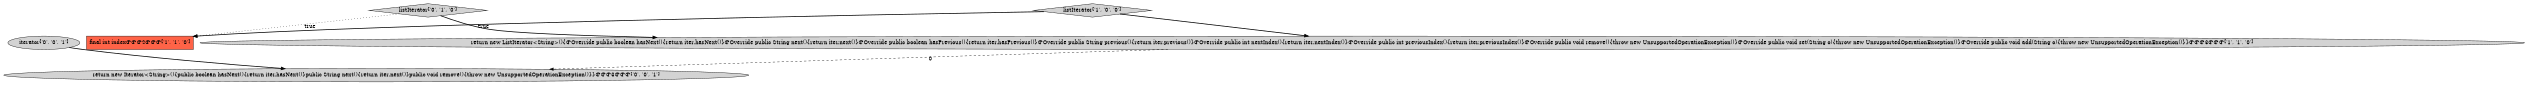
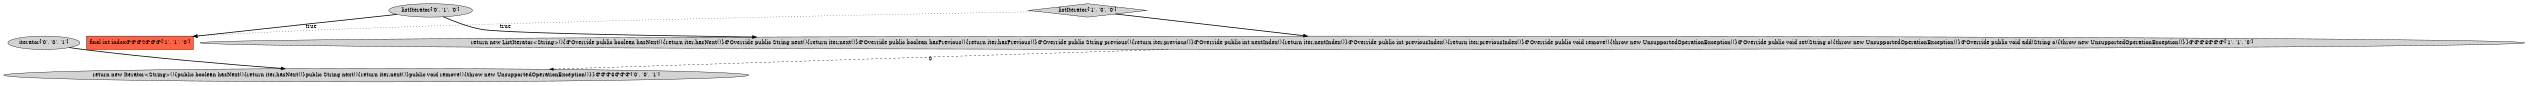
(428, 10) -> (431, 10)
(620, 21) -> (618, 21)
(298, 25) -> (297, 25)
